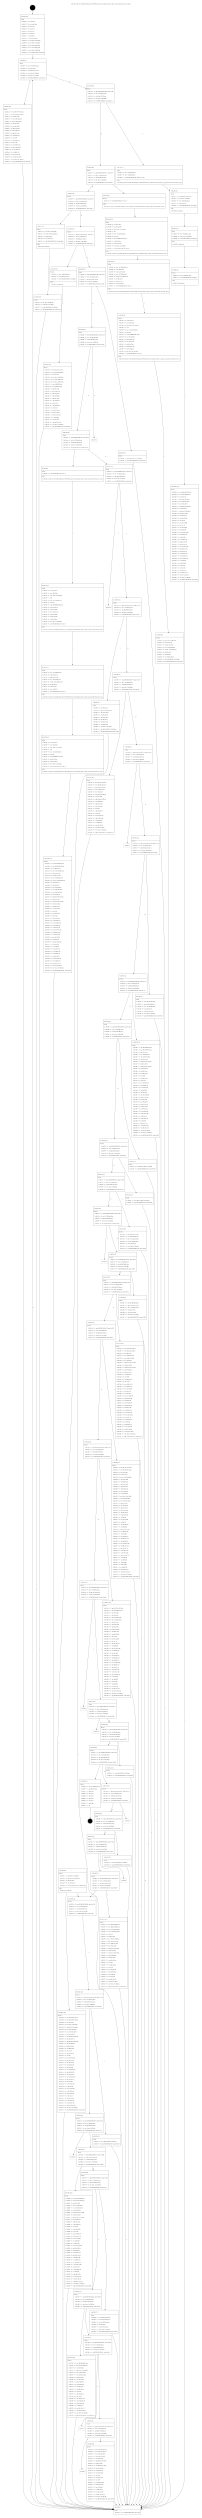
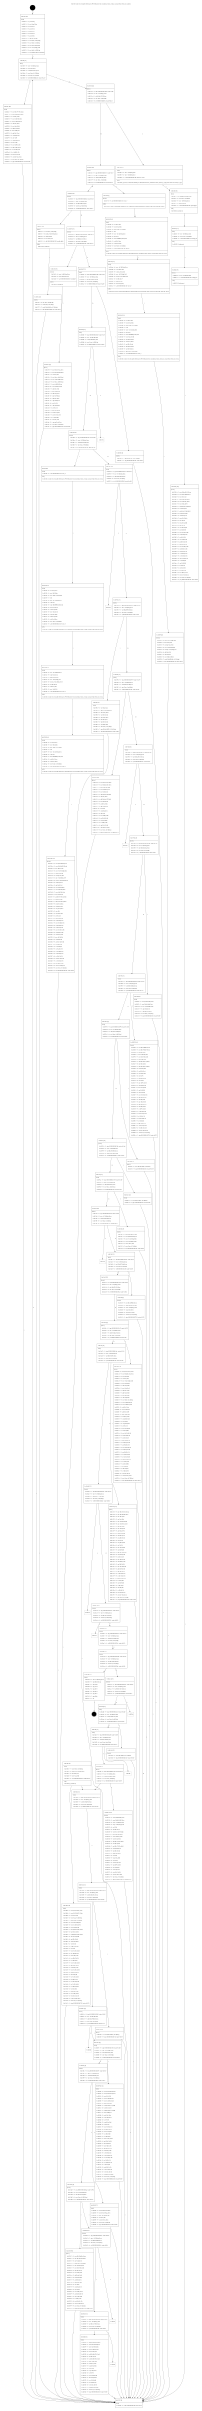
(129, 1390) -> none
(120, 1772) -> none
